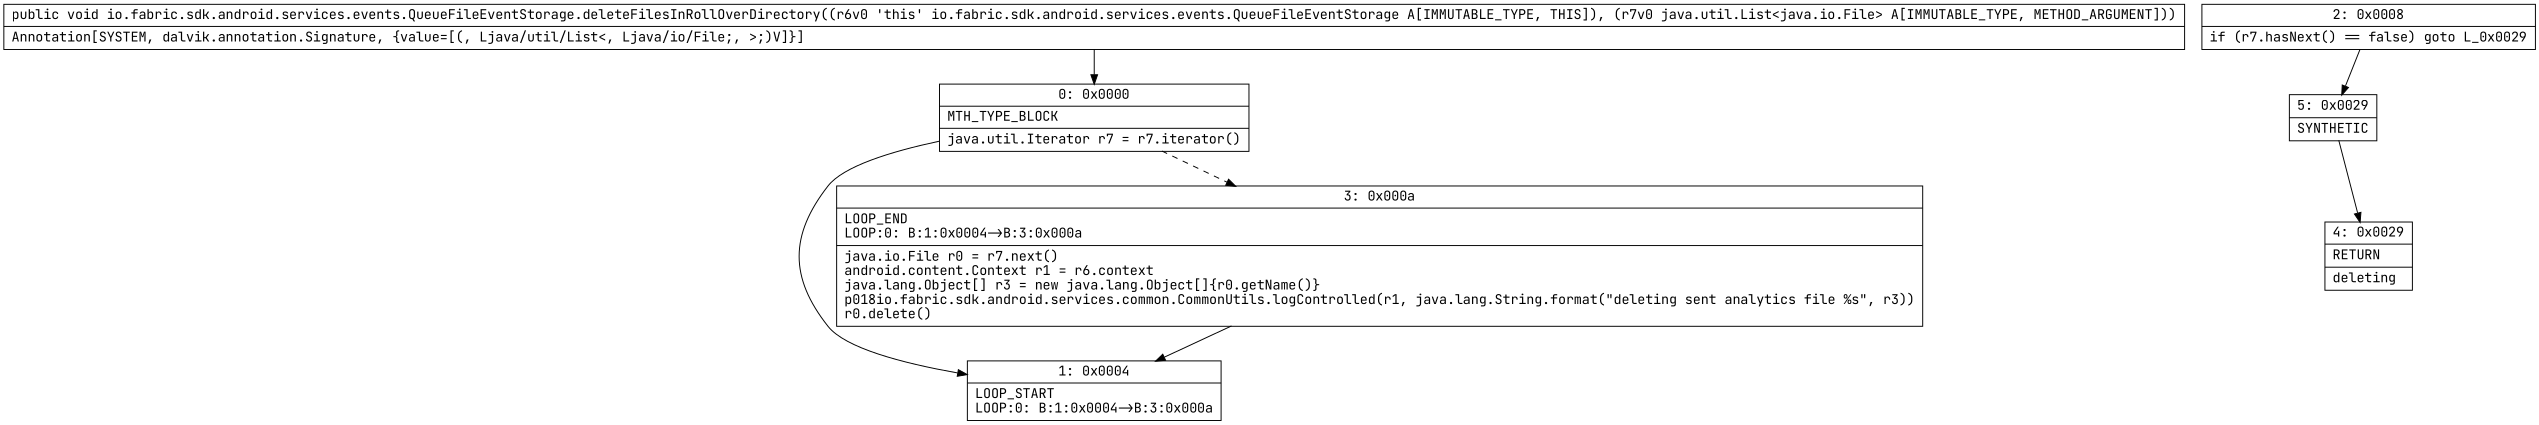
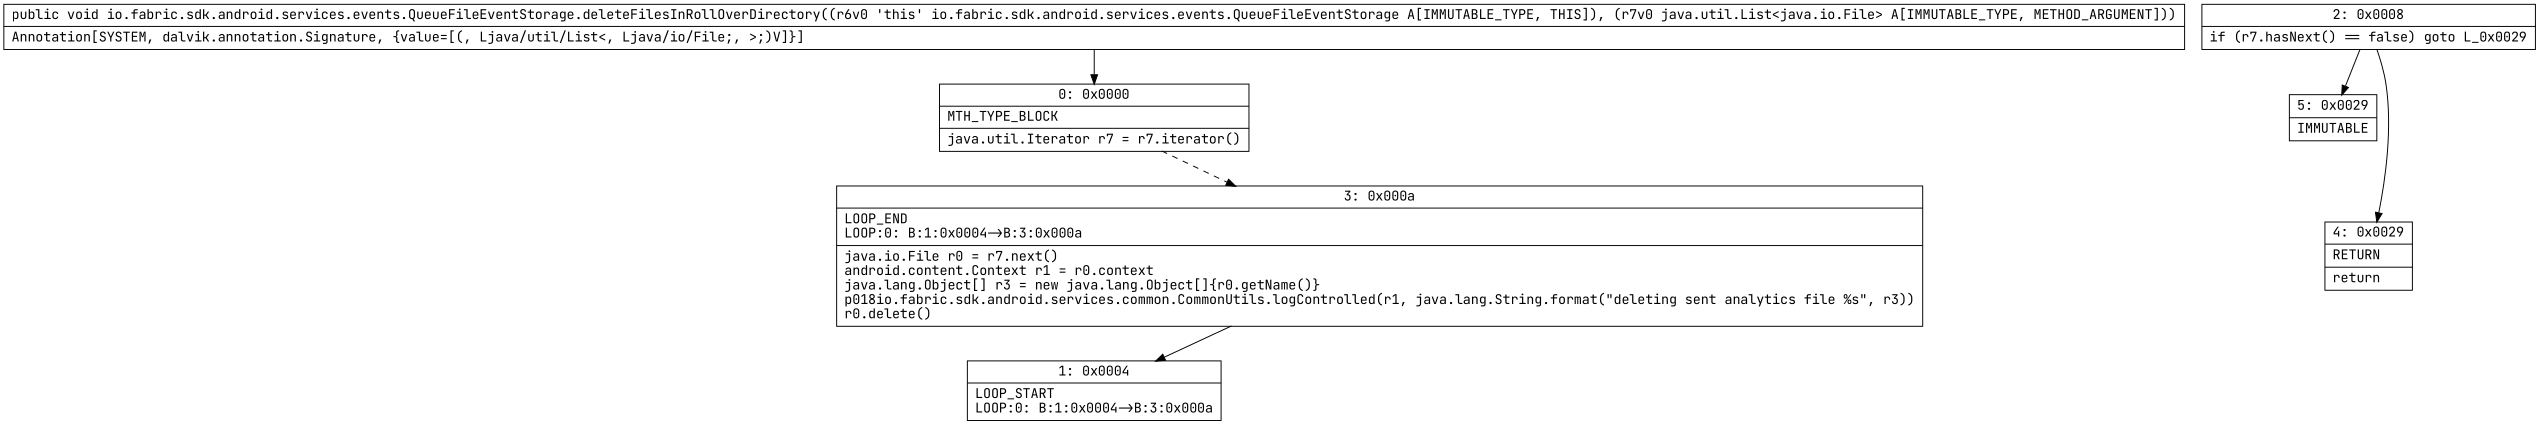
(2333, 129) -> (2333, 129)
(2348, 177) -> (2388, 130)
(800, 265) -> none
(999, 271) -> (999, 271)
(2365, 278) -> (2357, 278)
